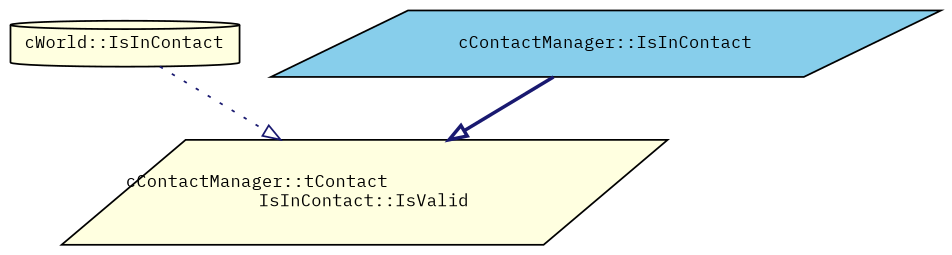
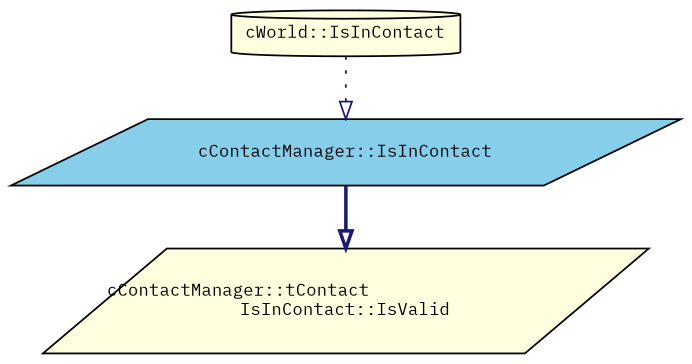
(213, 98) -> (346, 79)
